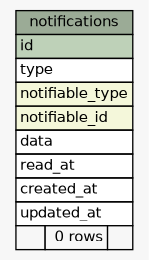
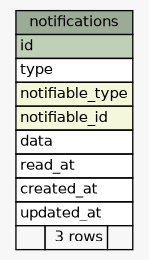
(79, 237) -> (79, 237)
